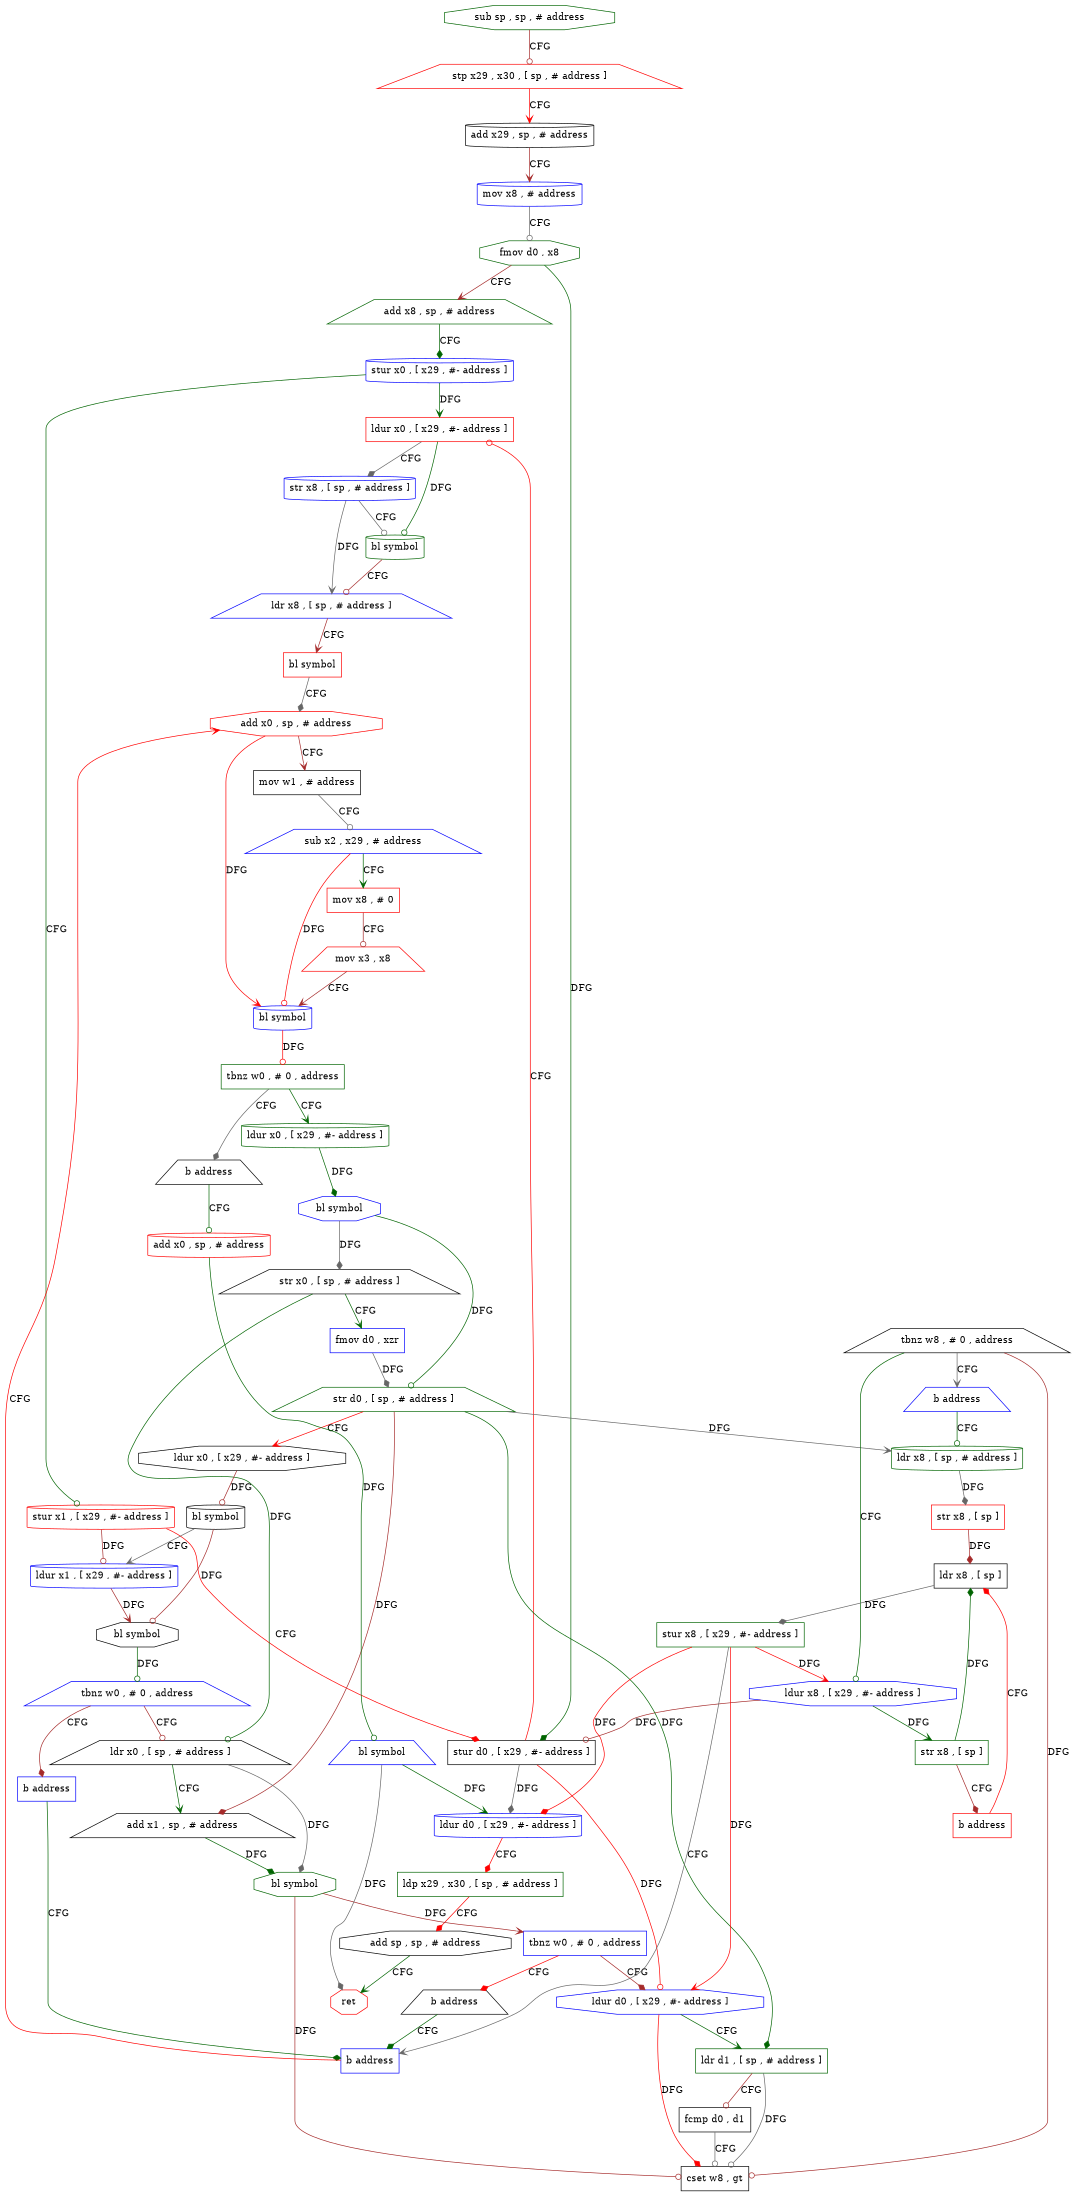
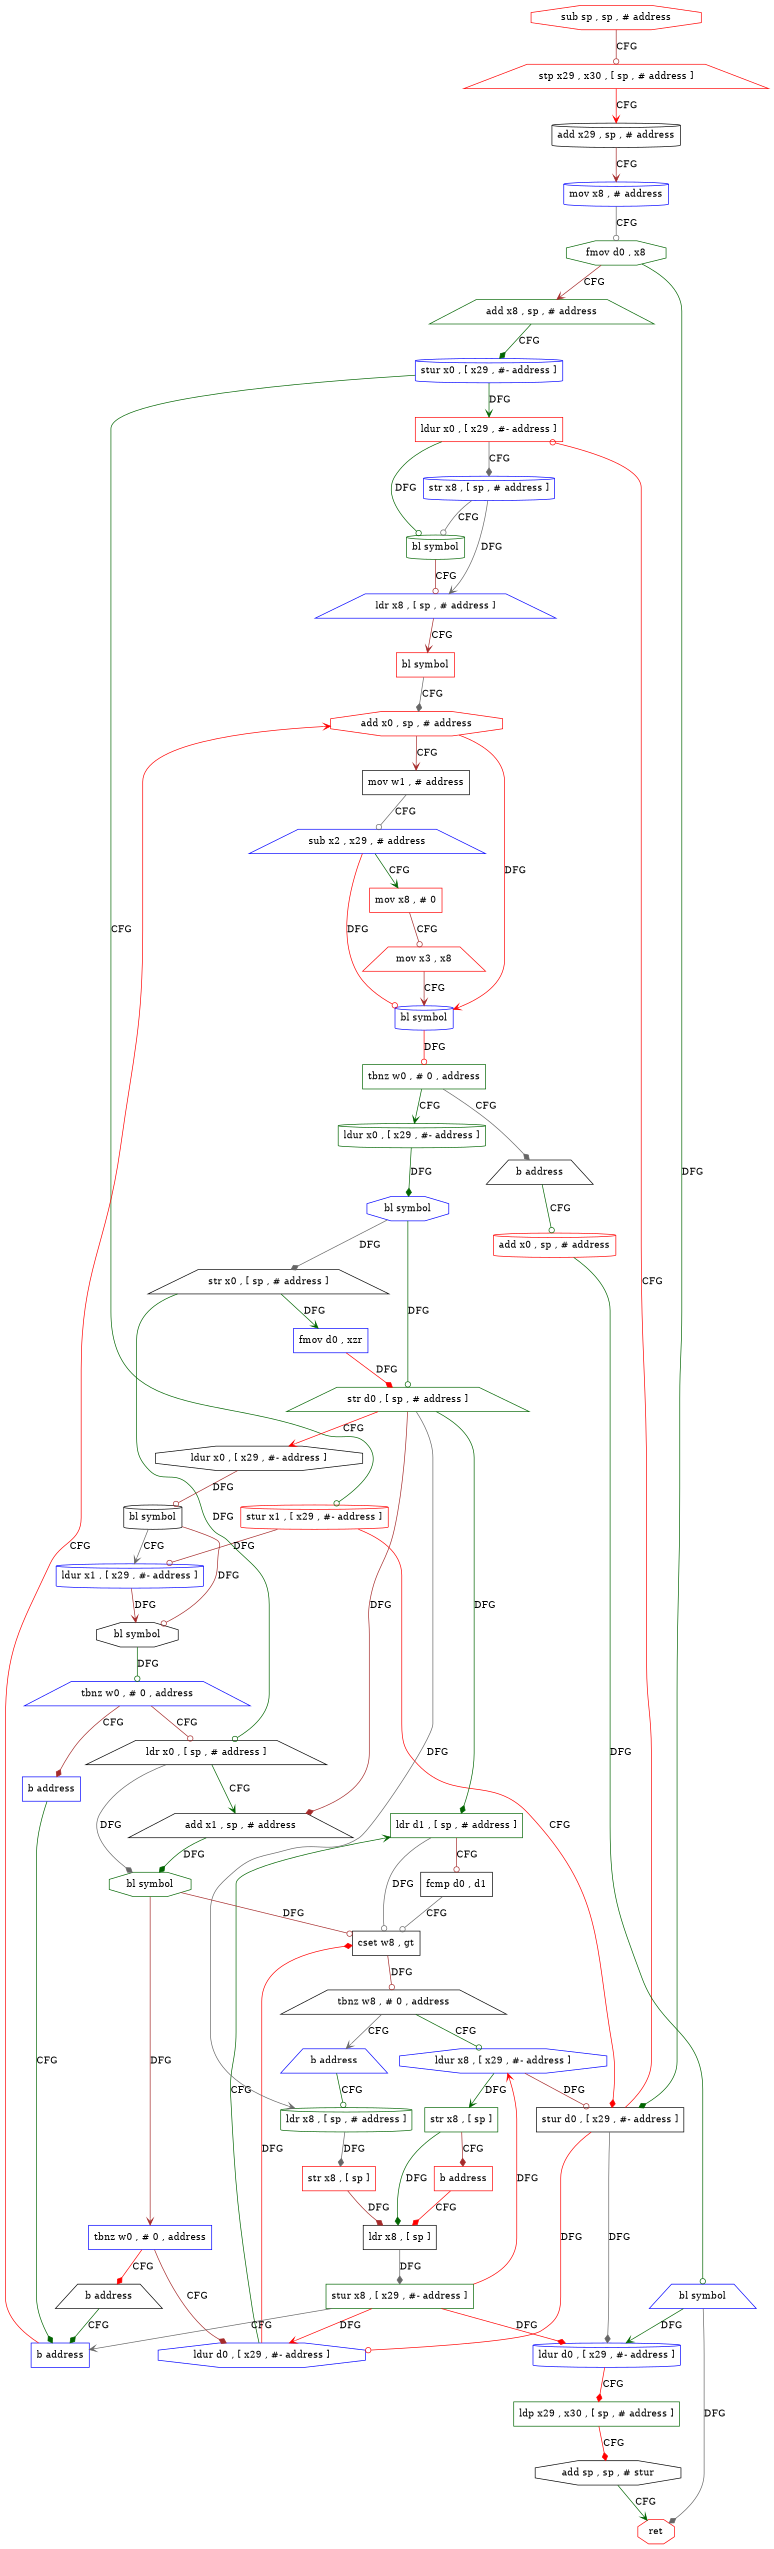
(530, 18) -> (616, 18)
(366, 1311) -> (315, 1311)
(379, 1366) -> (366, 1368)
(1048, 1877) -> (390, 1970)
(425, 1943) -> (608, 2473)
